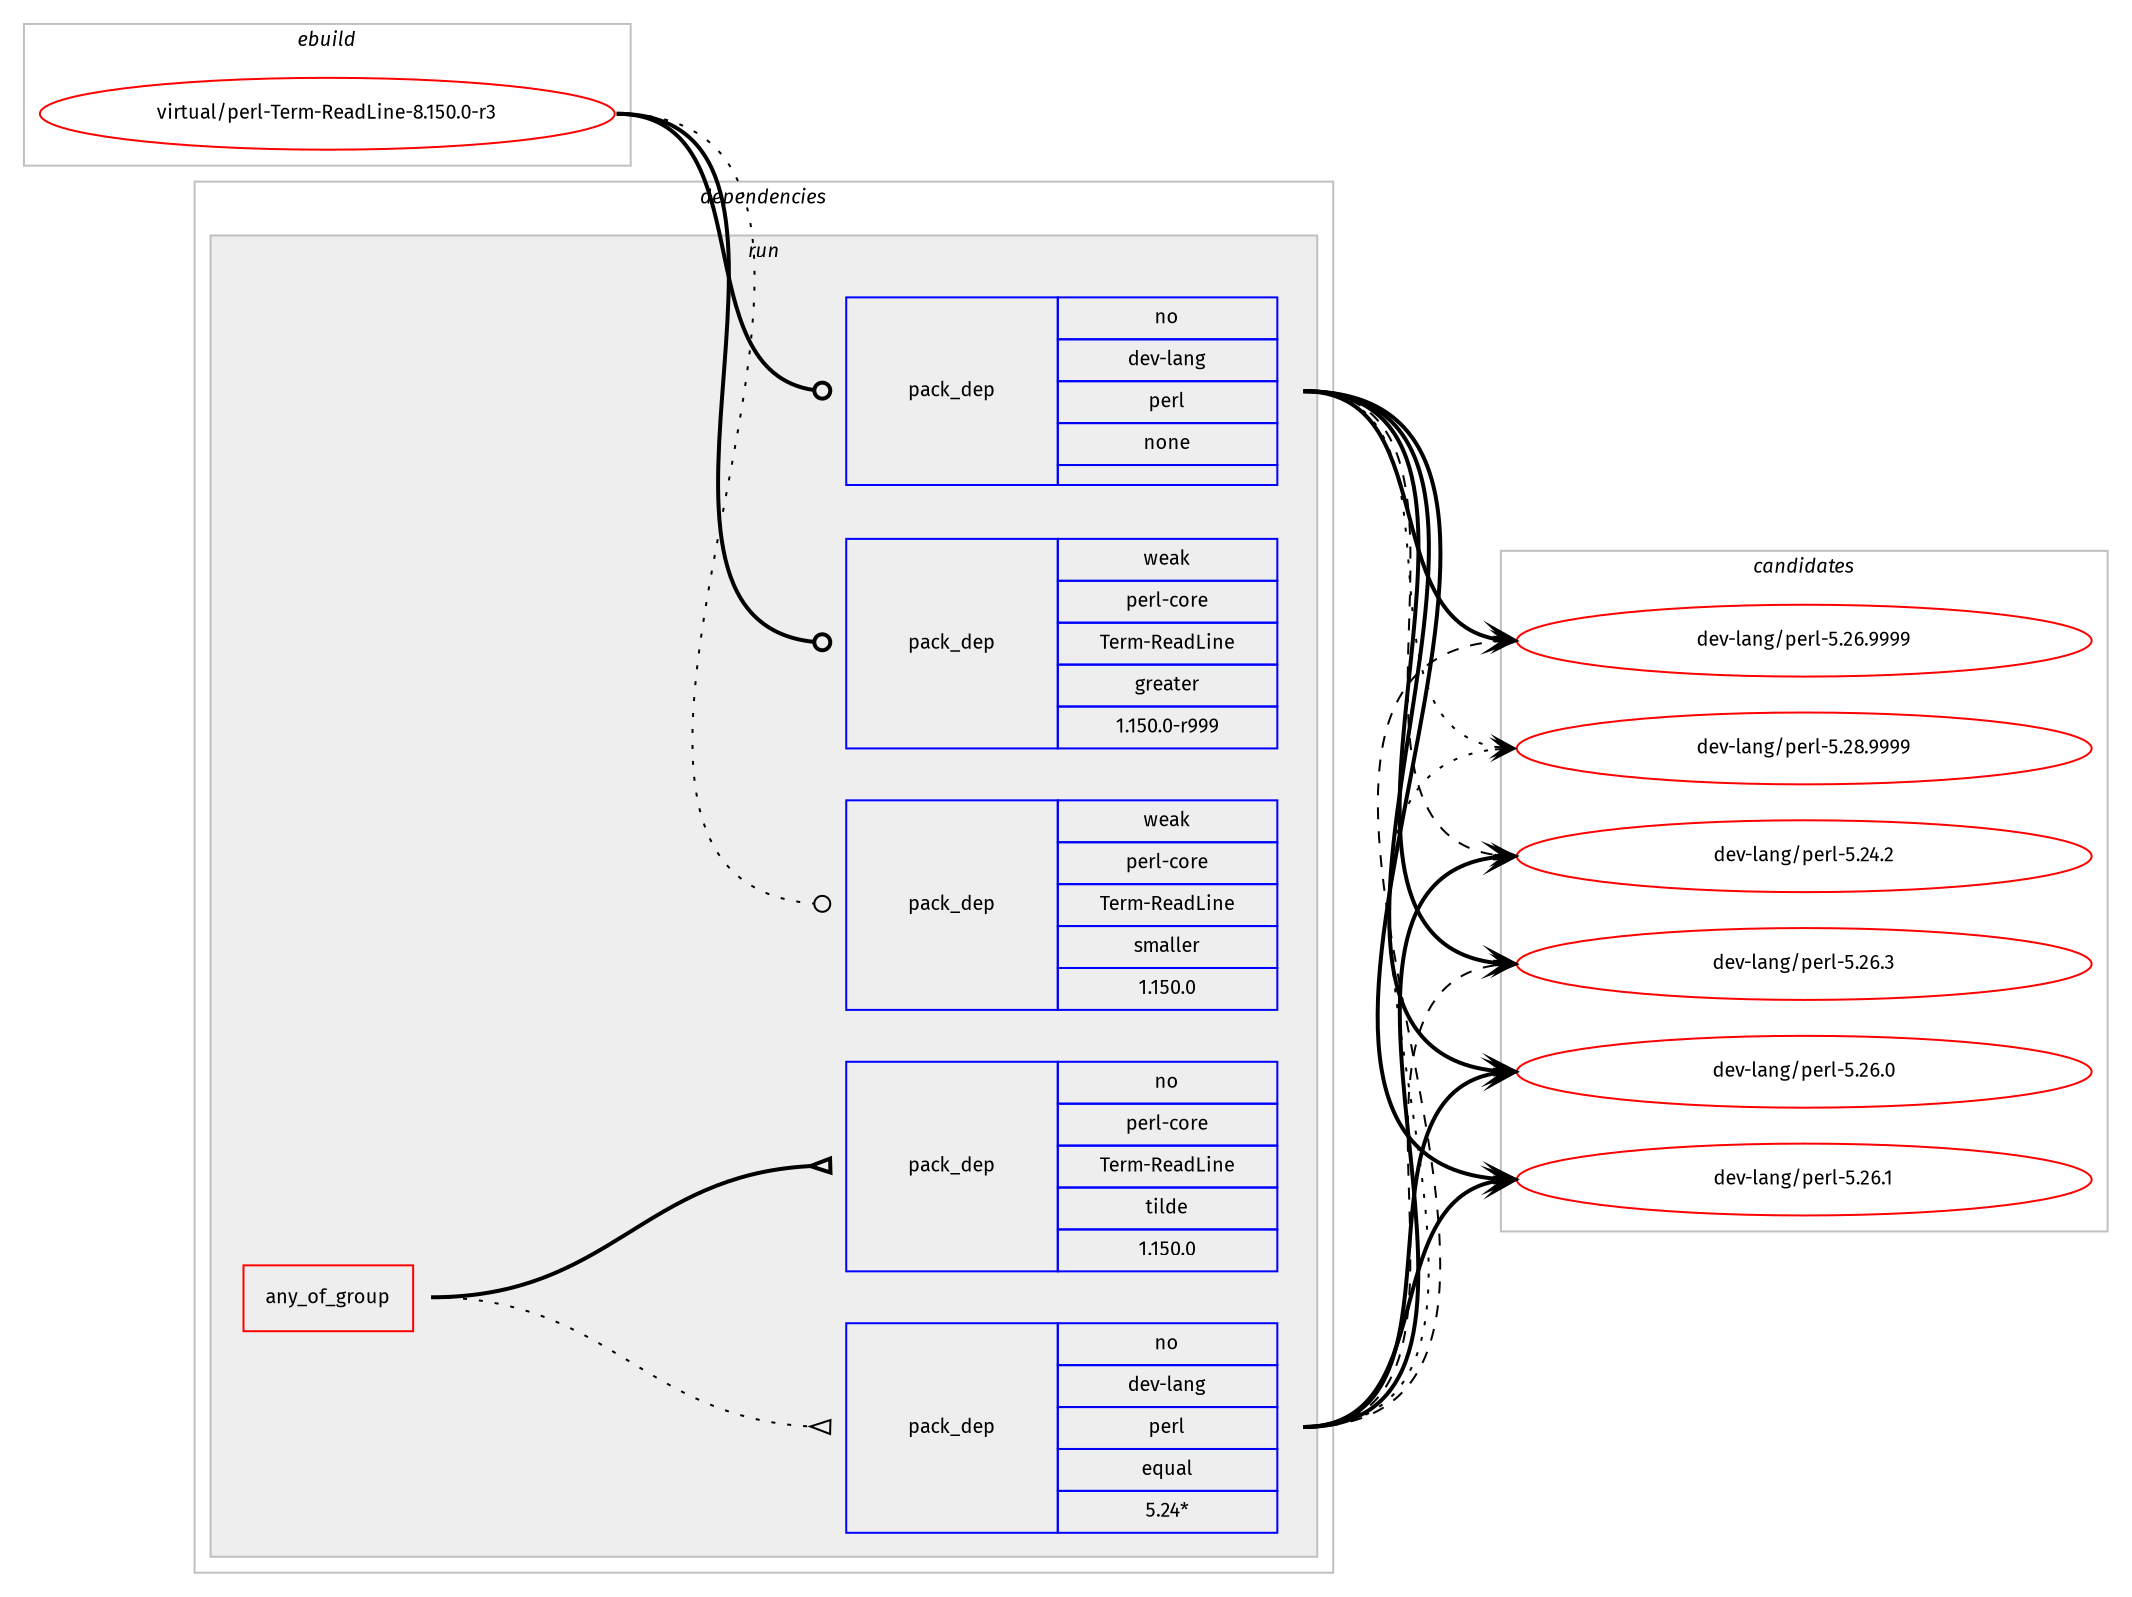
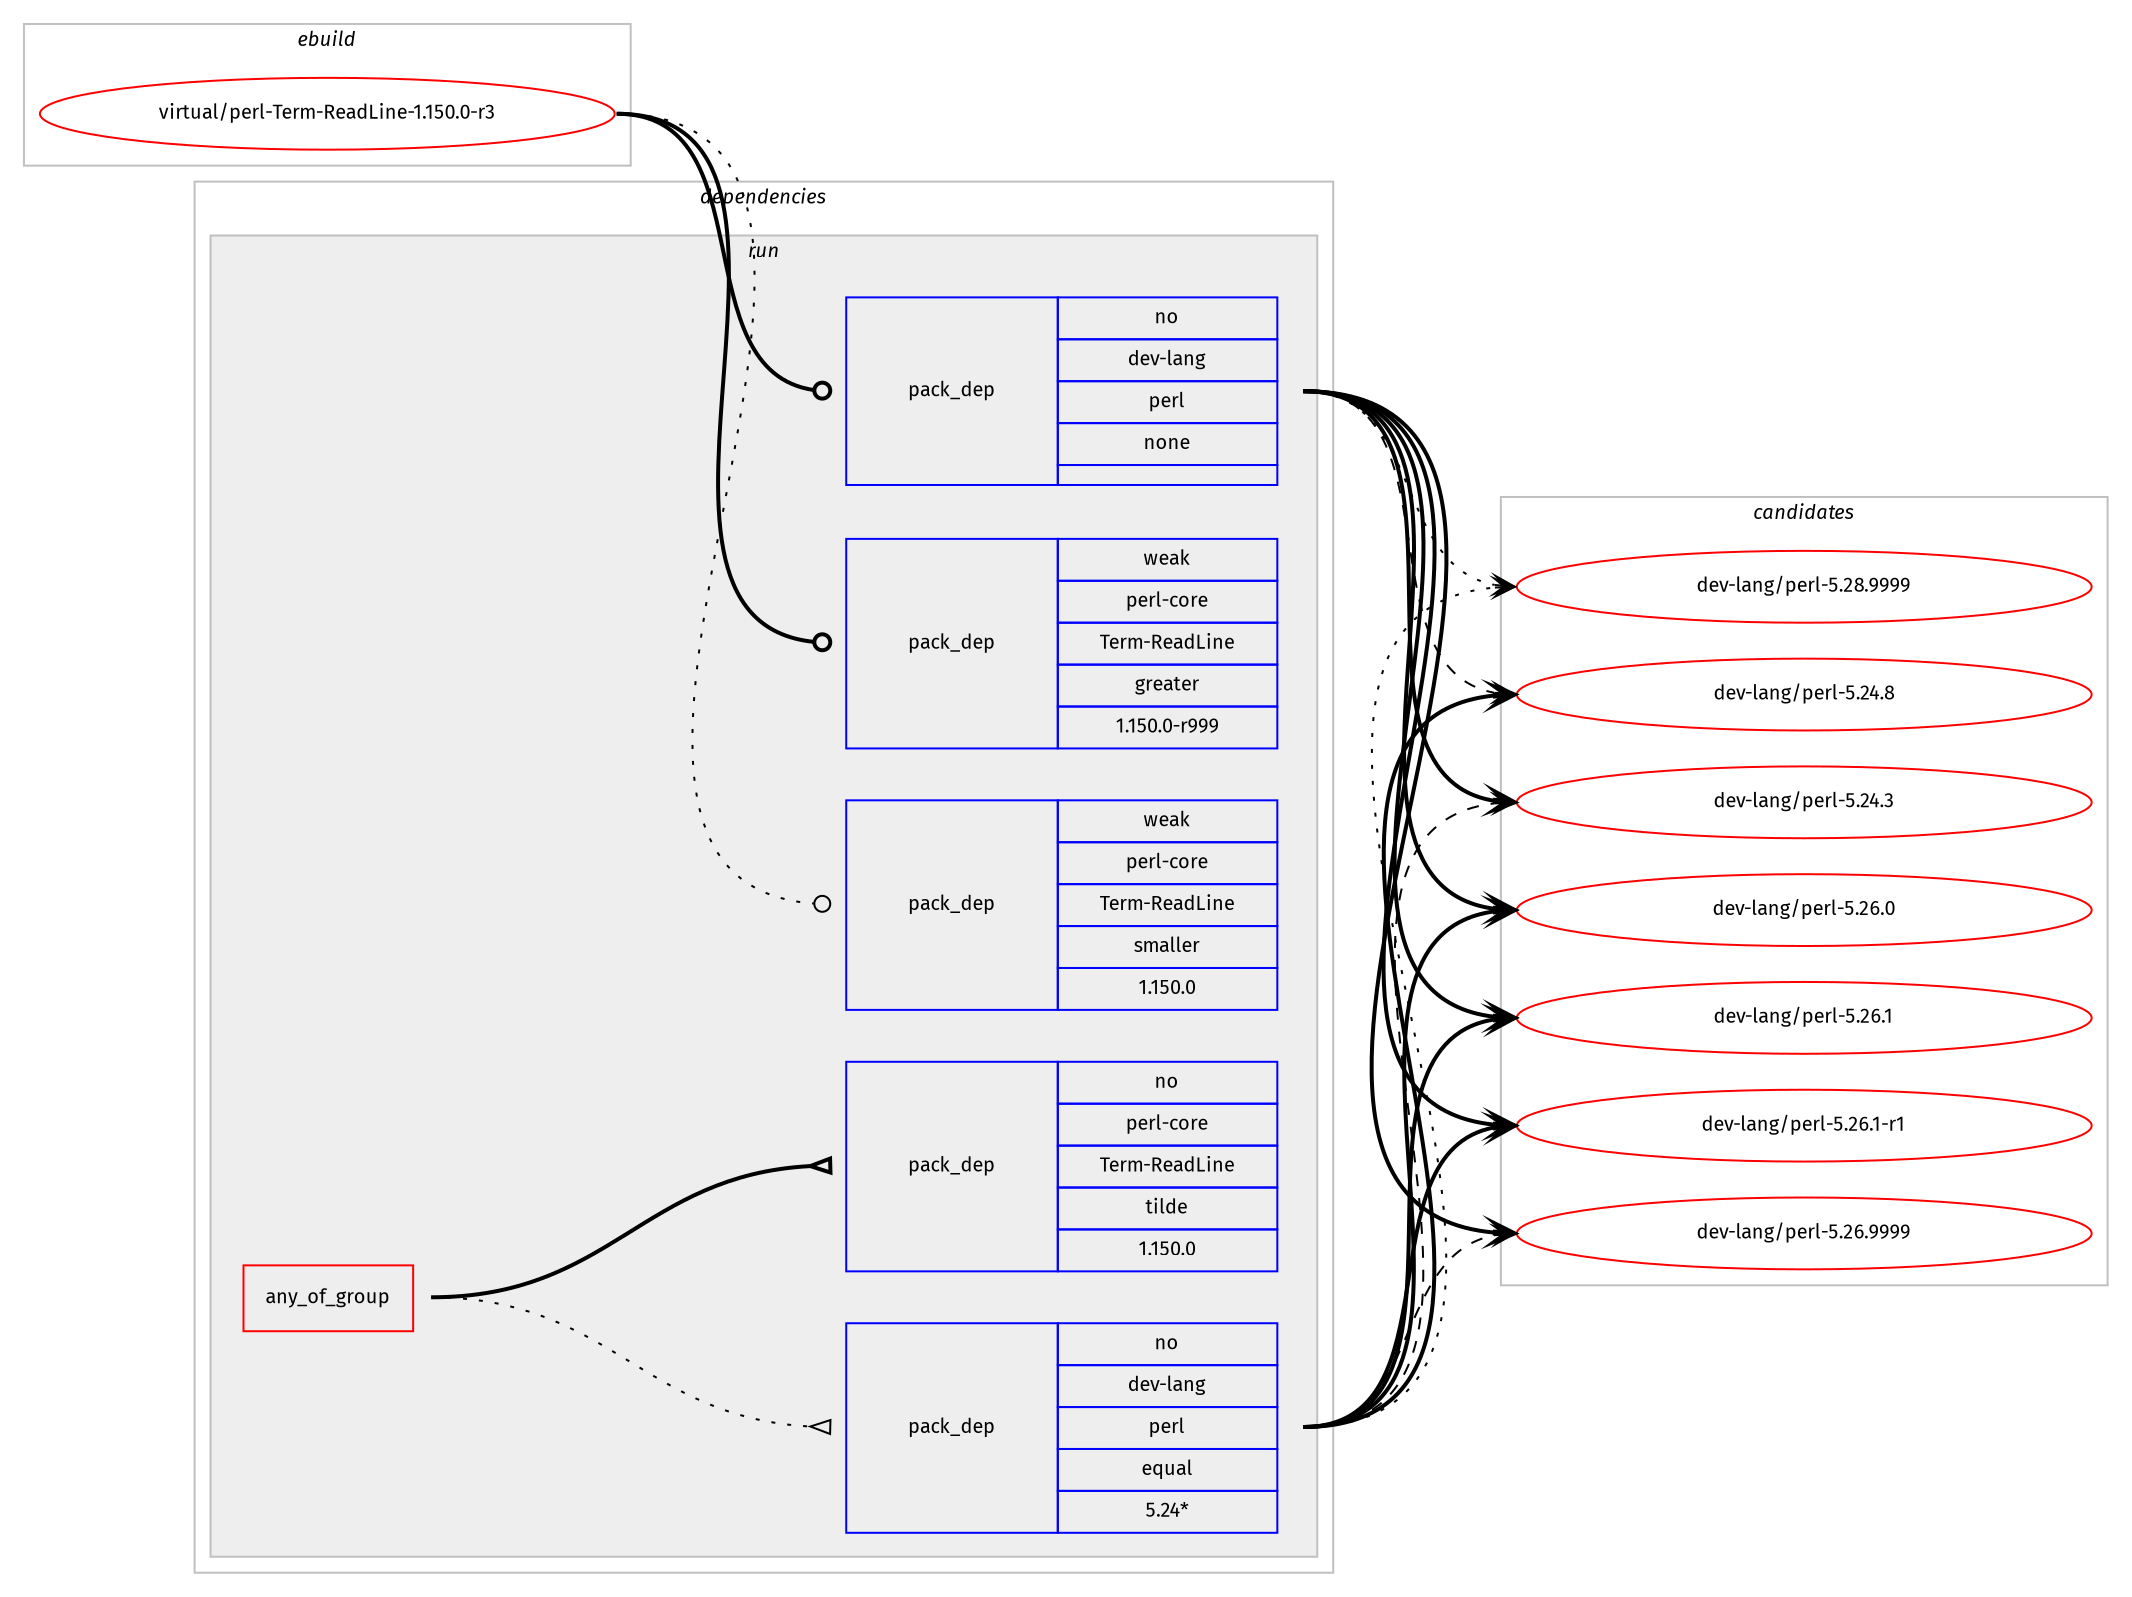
(327, 114) -> (327, 114)
(1804, 856) -> (1804, 695)
(1804, 964) -> (1804, 802)
none -> (1804, 1126)
